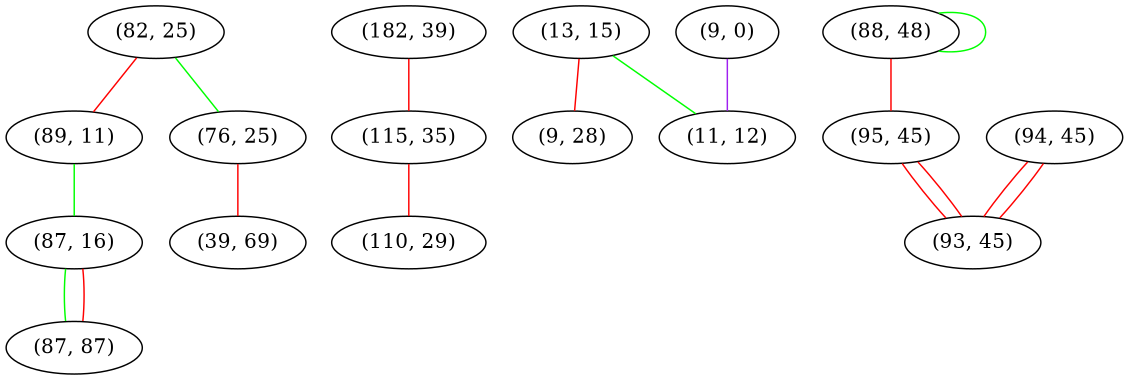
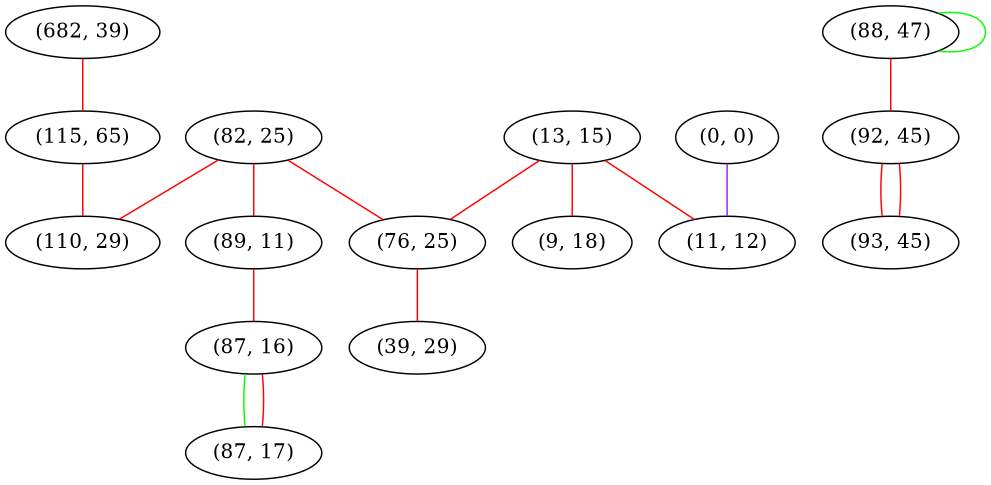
(409, 32) -> (83, 32)
(727, 32) -> (727, 137)
(891, 32) -> (891, 32)
(197, 85) -> (336, 190)
(654, 85) -> (650, 190)
(409, 137) -> (83, 137)
(572, 137) -> (572, 243)
(891, 137) -> (891, 137)
(1055, 137) -> none
(74, 190) -> (254, 295)
none -> (169, 190)
none -> (495, 190)
(238, 243) -> (417, 348)
(74, 348) -> (254, 453)
